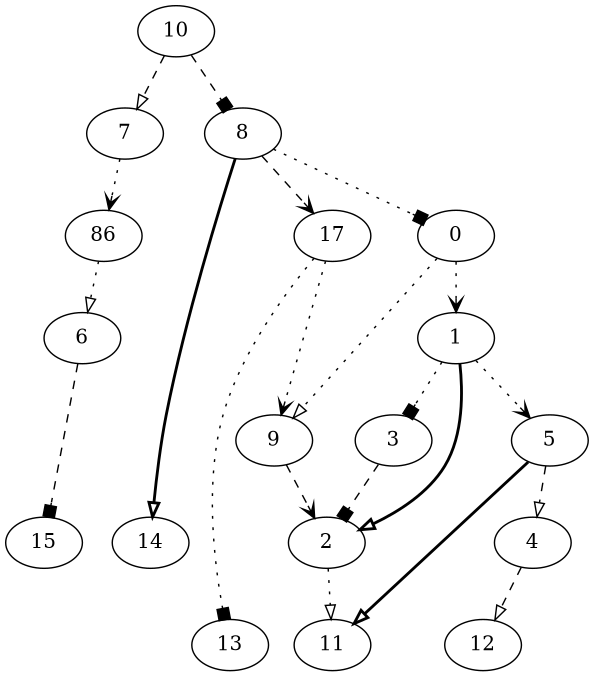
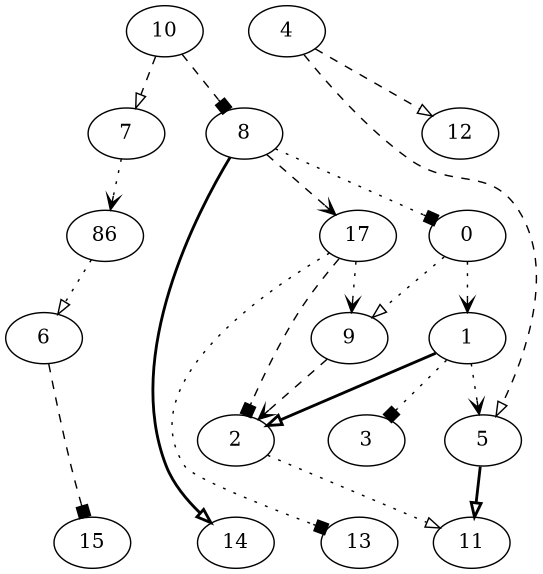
(543, 484) -> (493, 186)
(364, 486) -> (290, 327)
